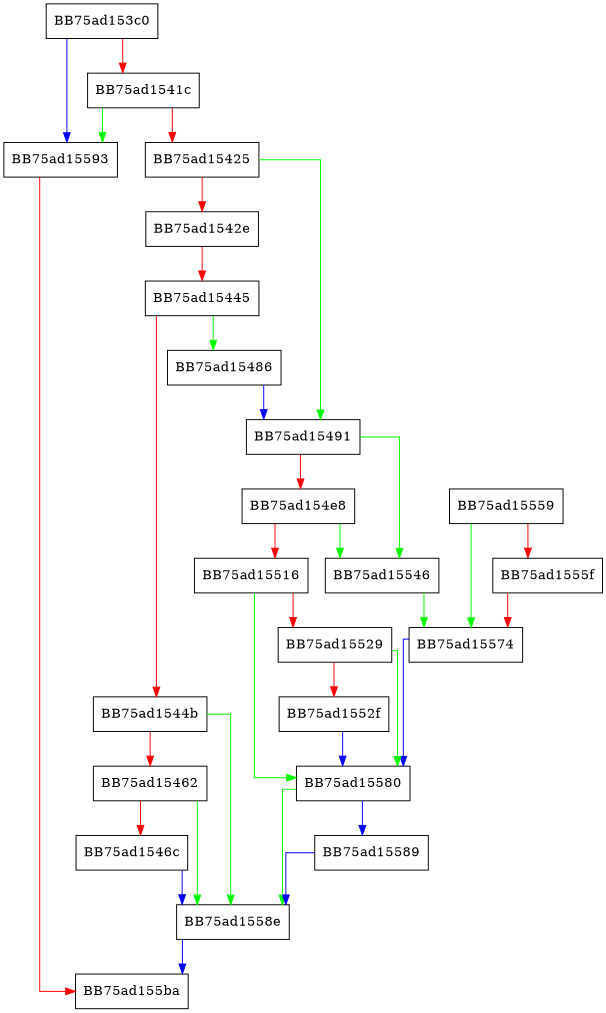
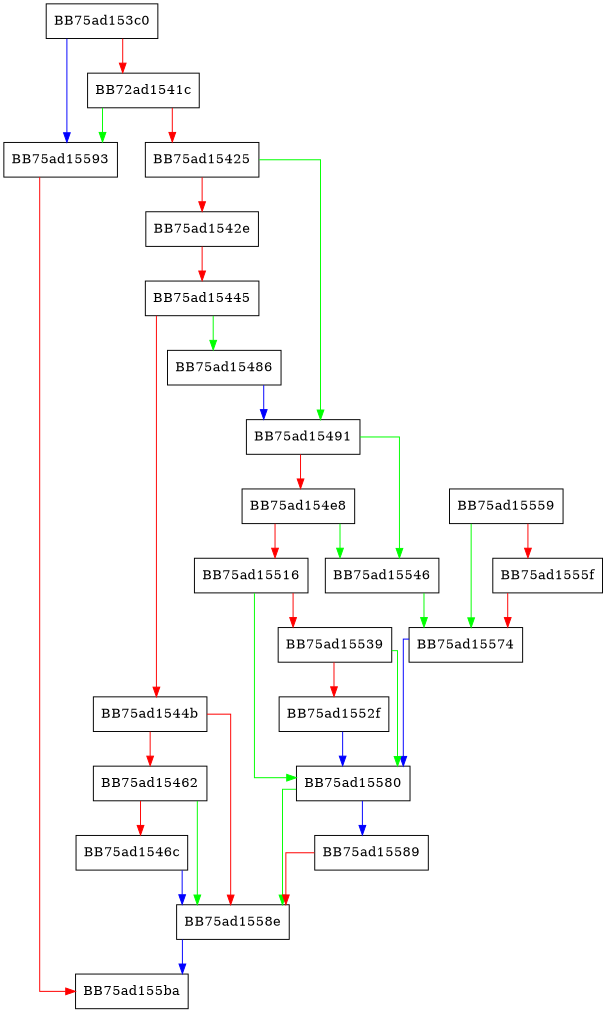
(143, 90) -> (143, 90)
(335, 645) -> (335, 645)
(231, 793) -> (231, 793)
(290, 853) -> (290, 853)
